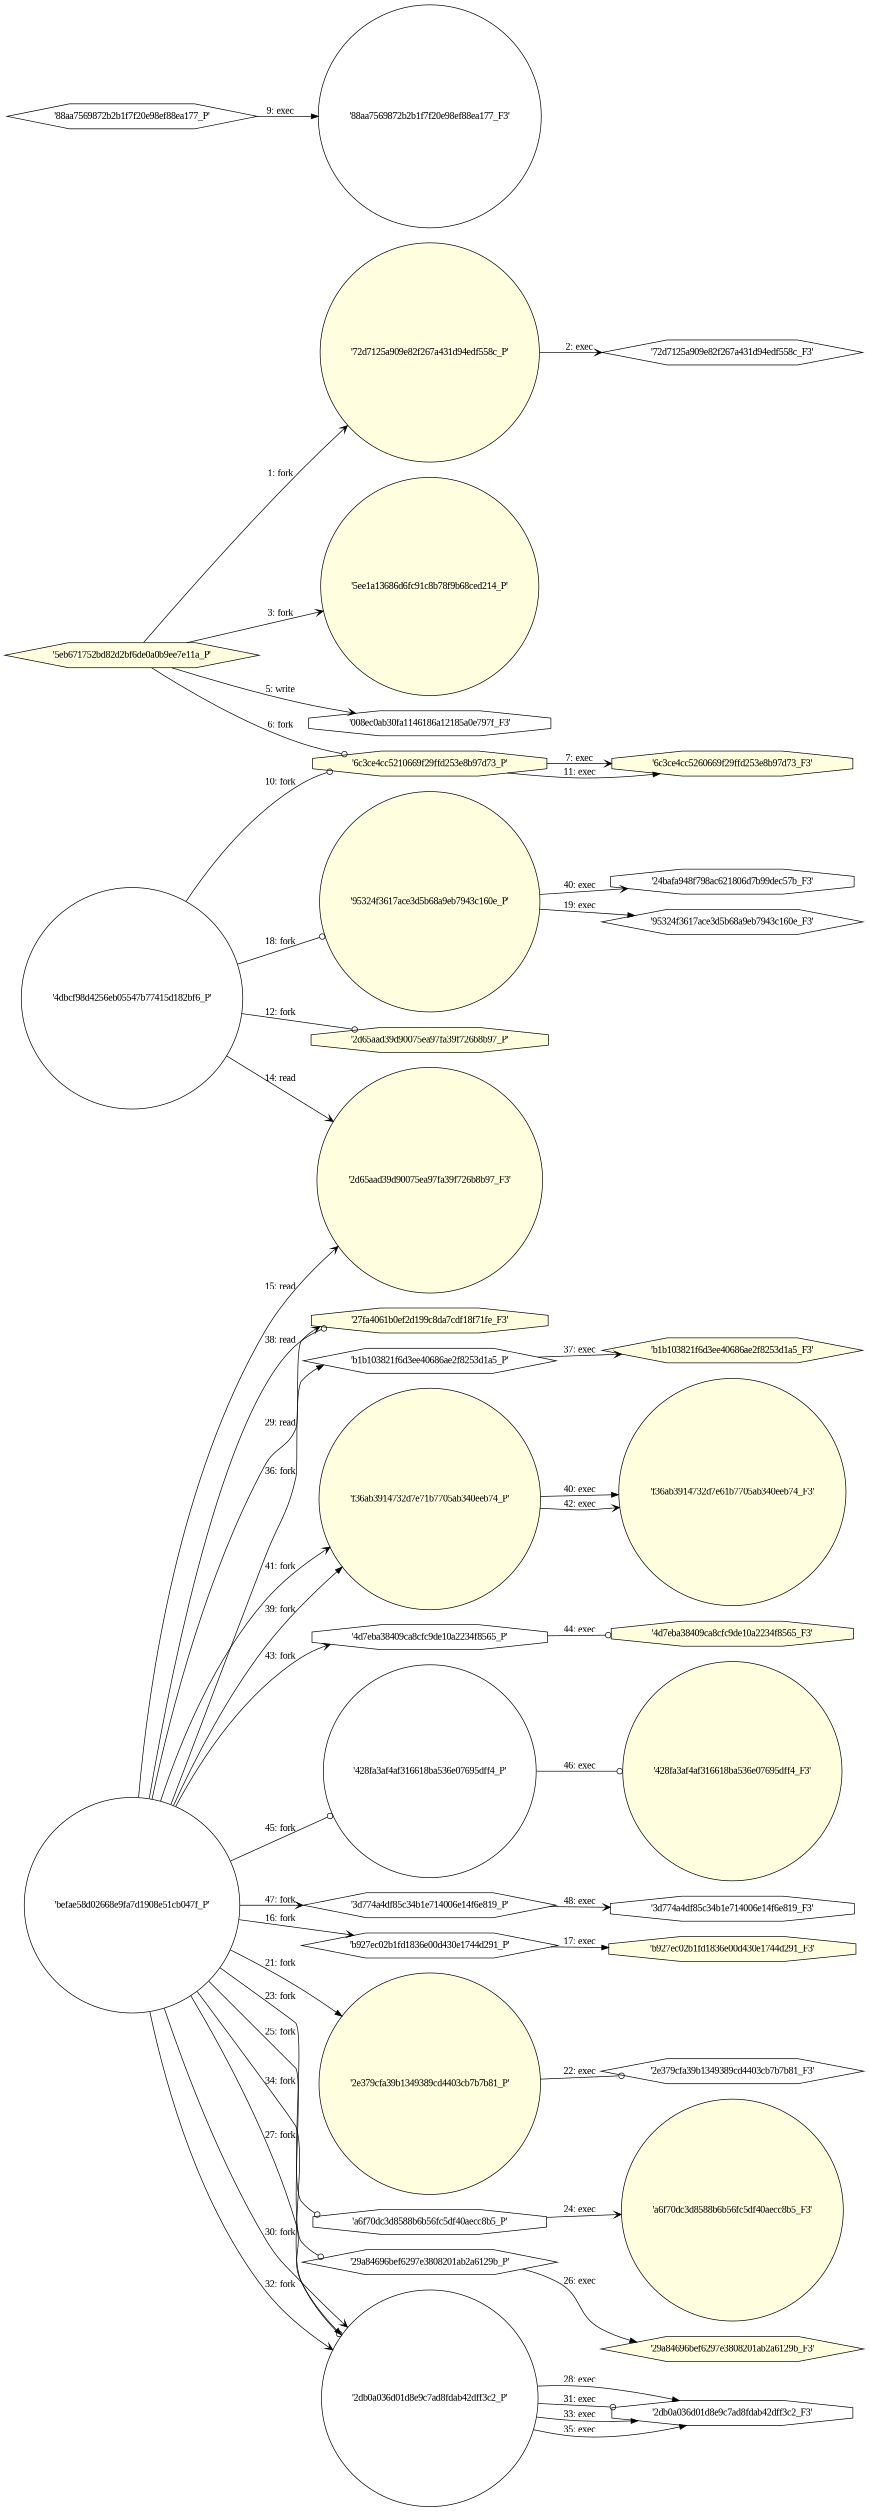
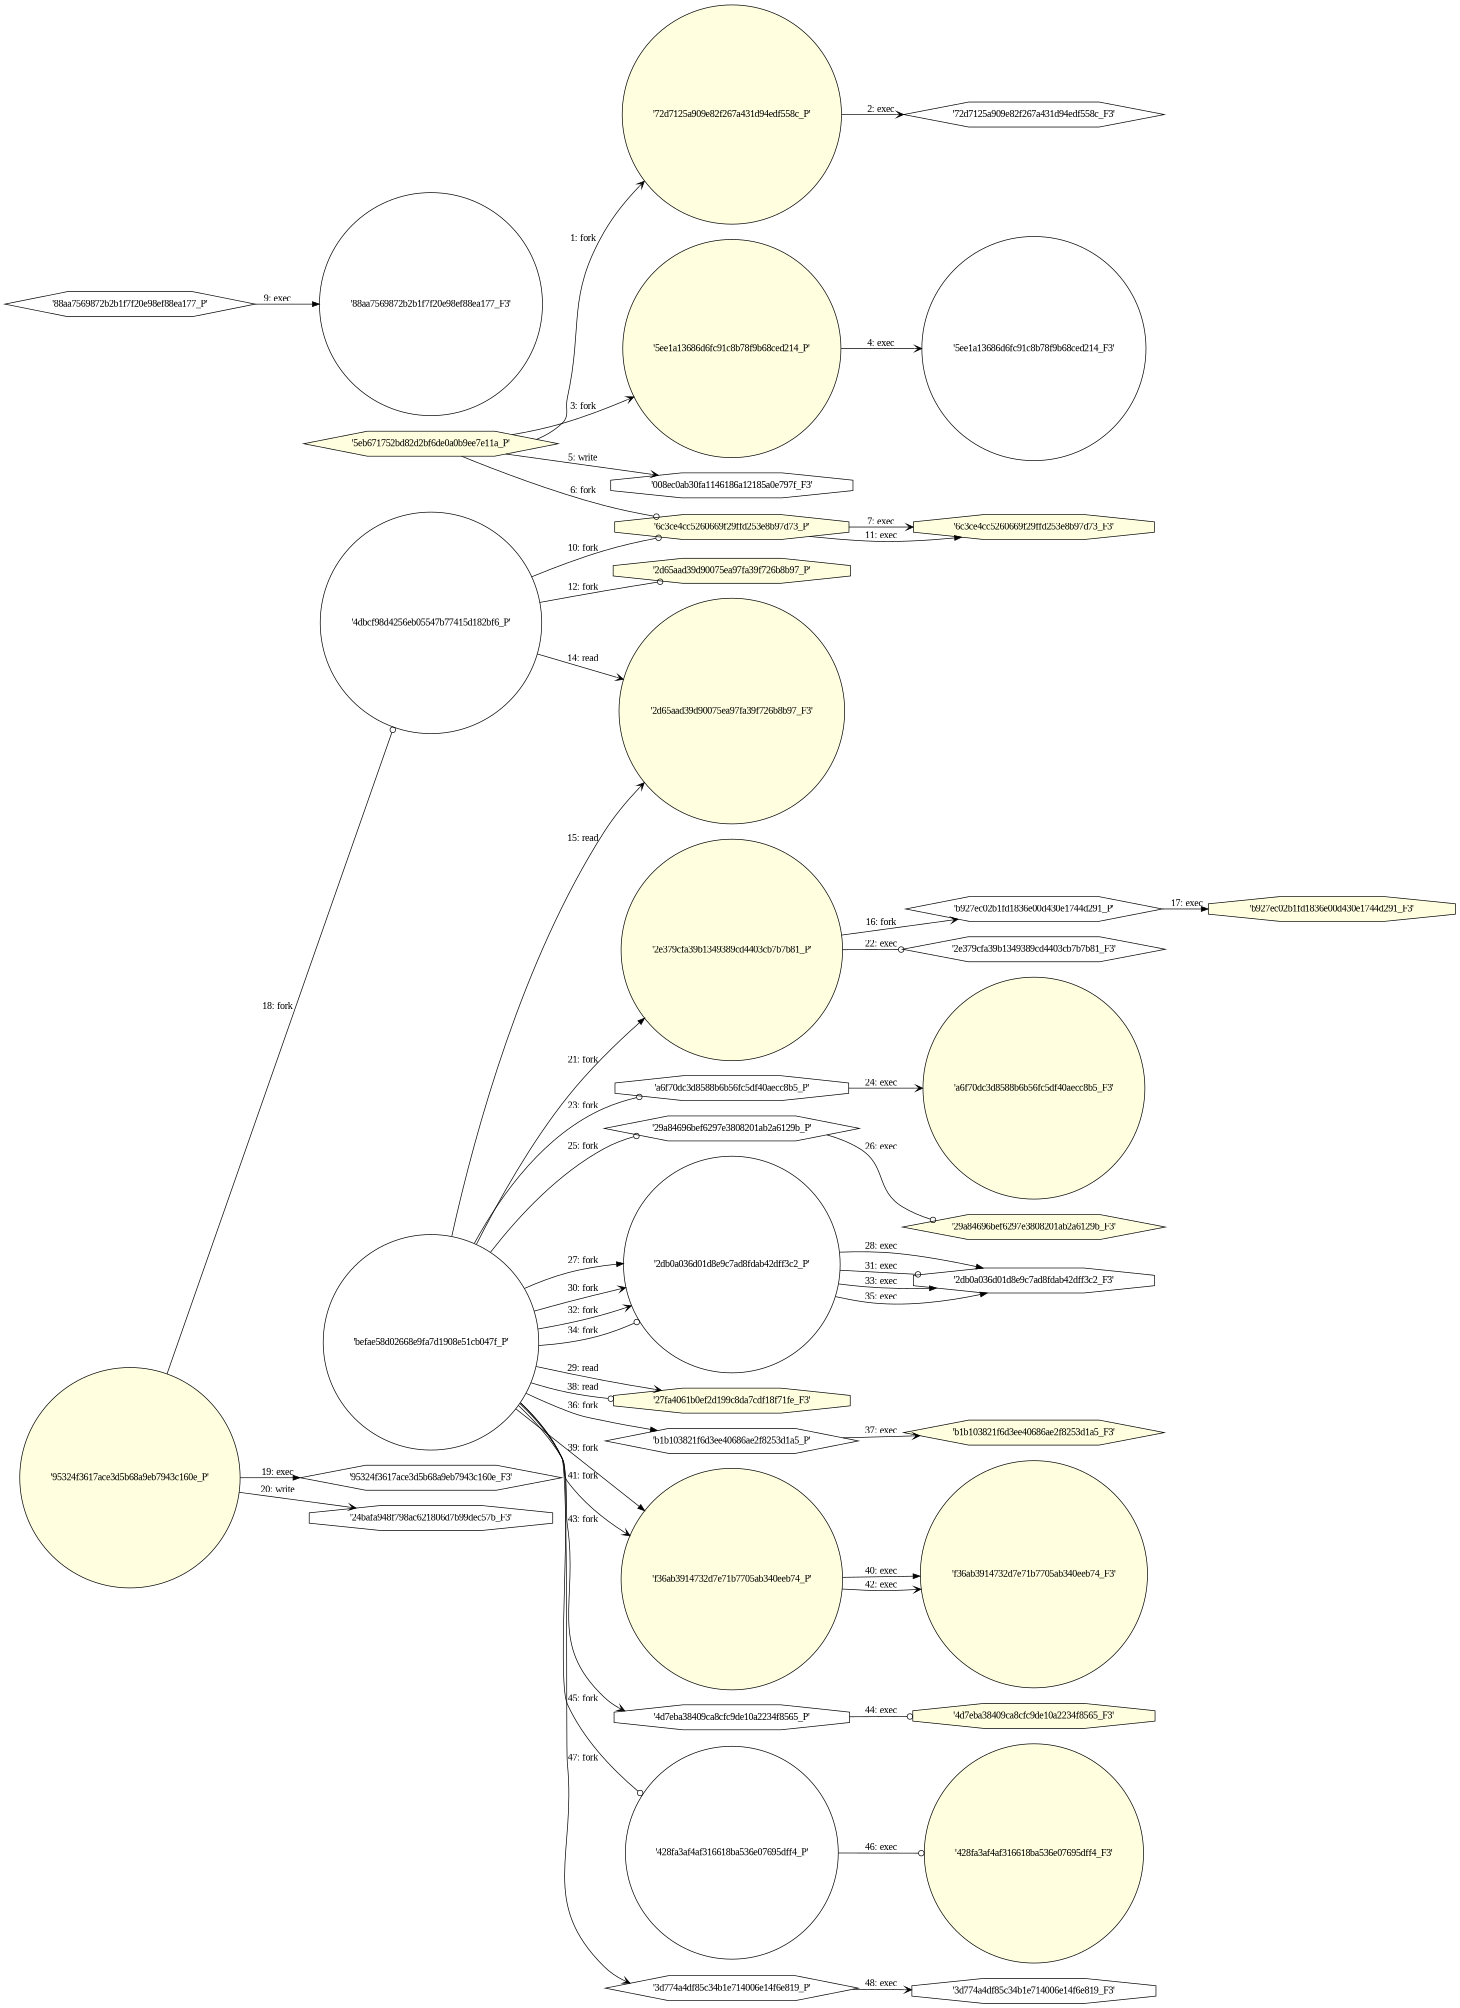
none -> (1034, 349)
(430, 764) -> (732, 527)
(580, 885) -> (278, 1490)
(278, 951) -> (279, 1053)
(732, 1492) -> (1034, 1574)
(293, 1927) -> (896, 928)
(578, 2303) -> (880, 1175)
